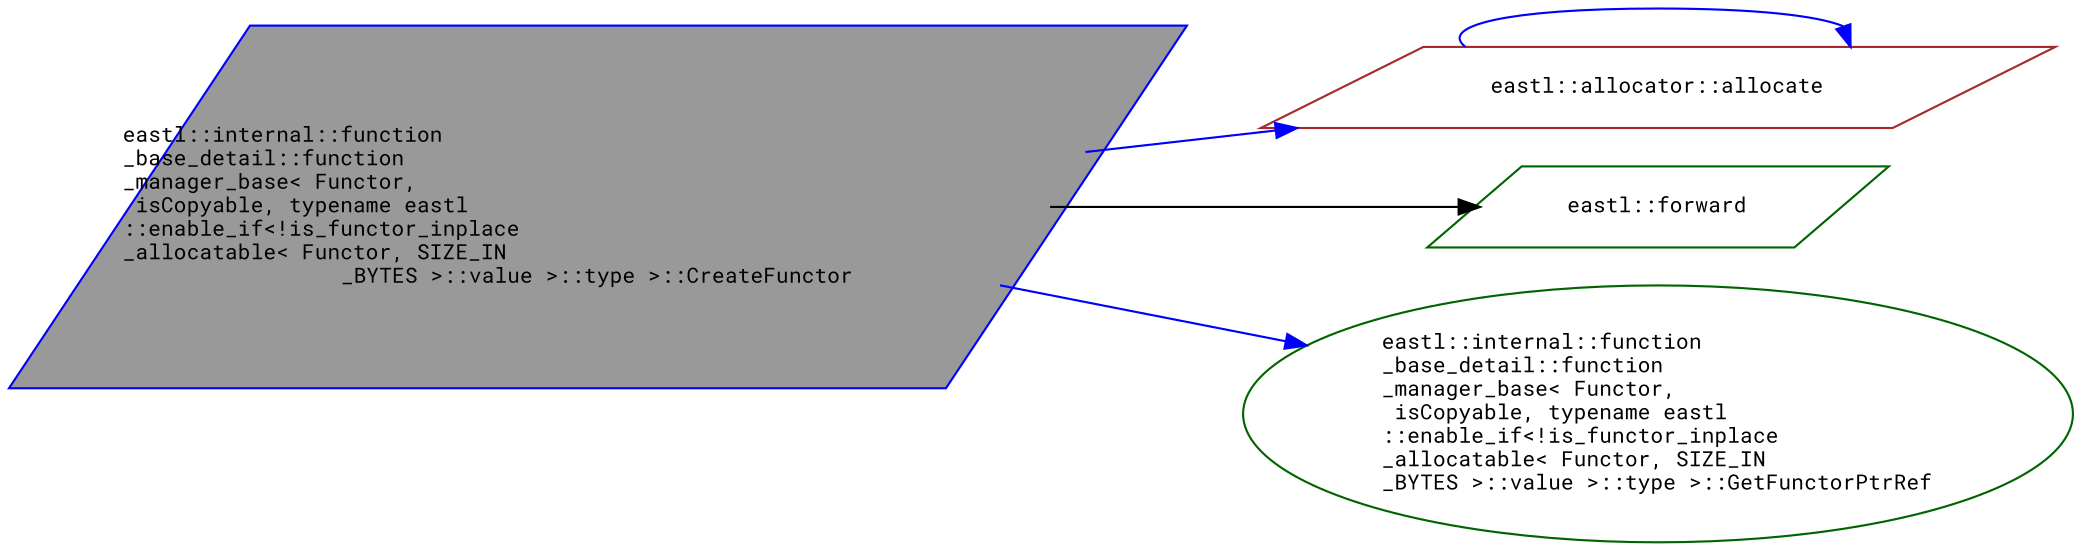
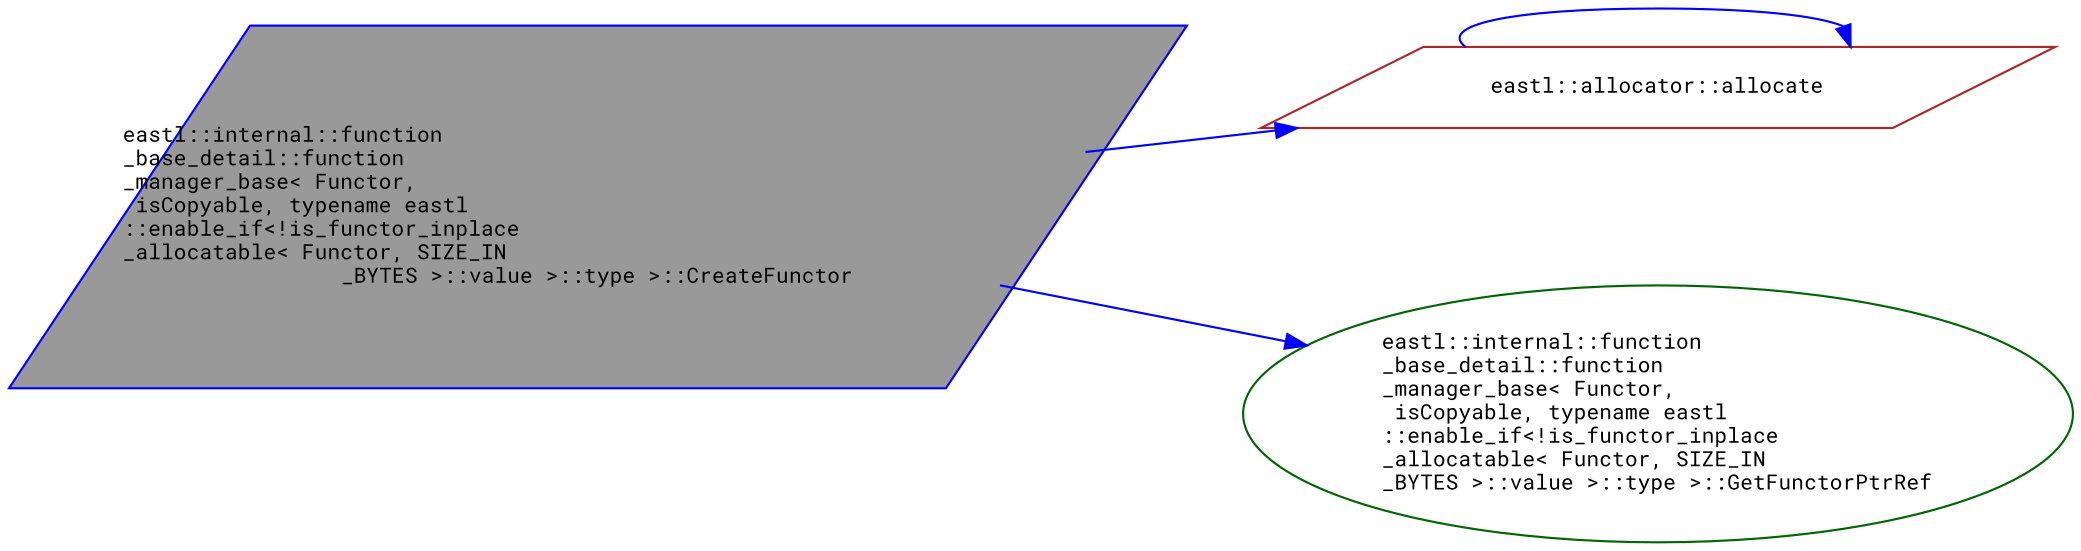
(1658, 207) -> none
